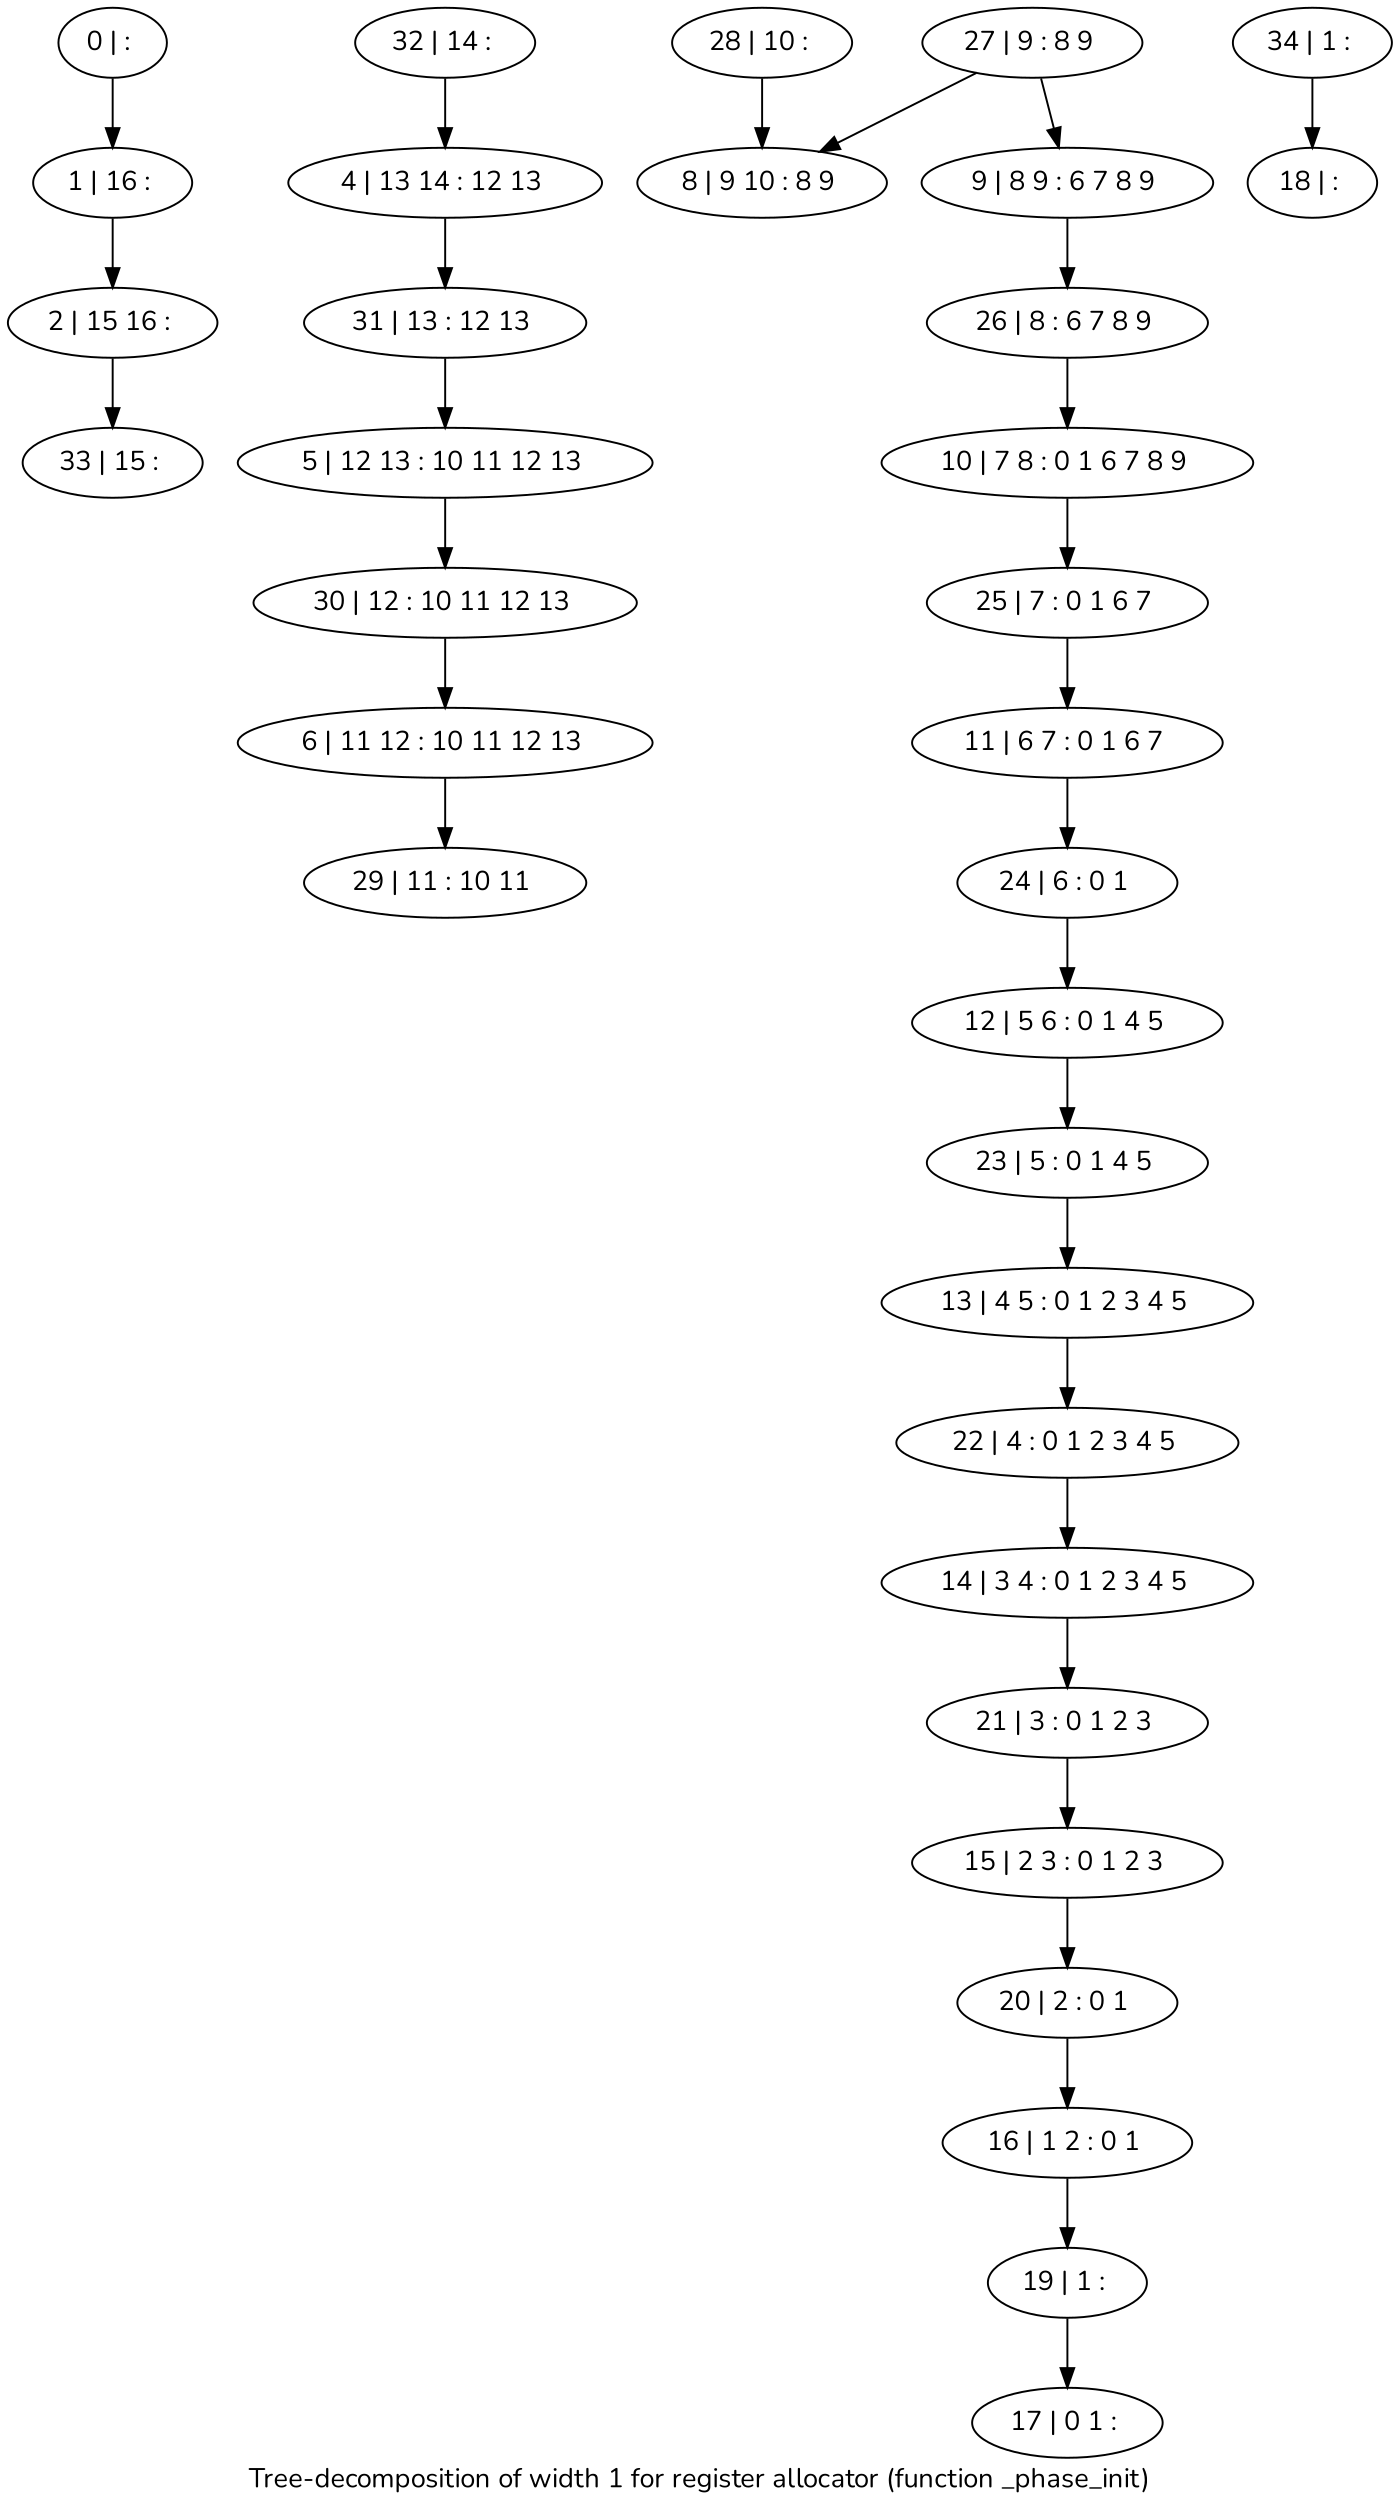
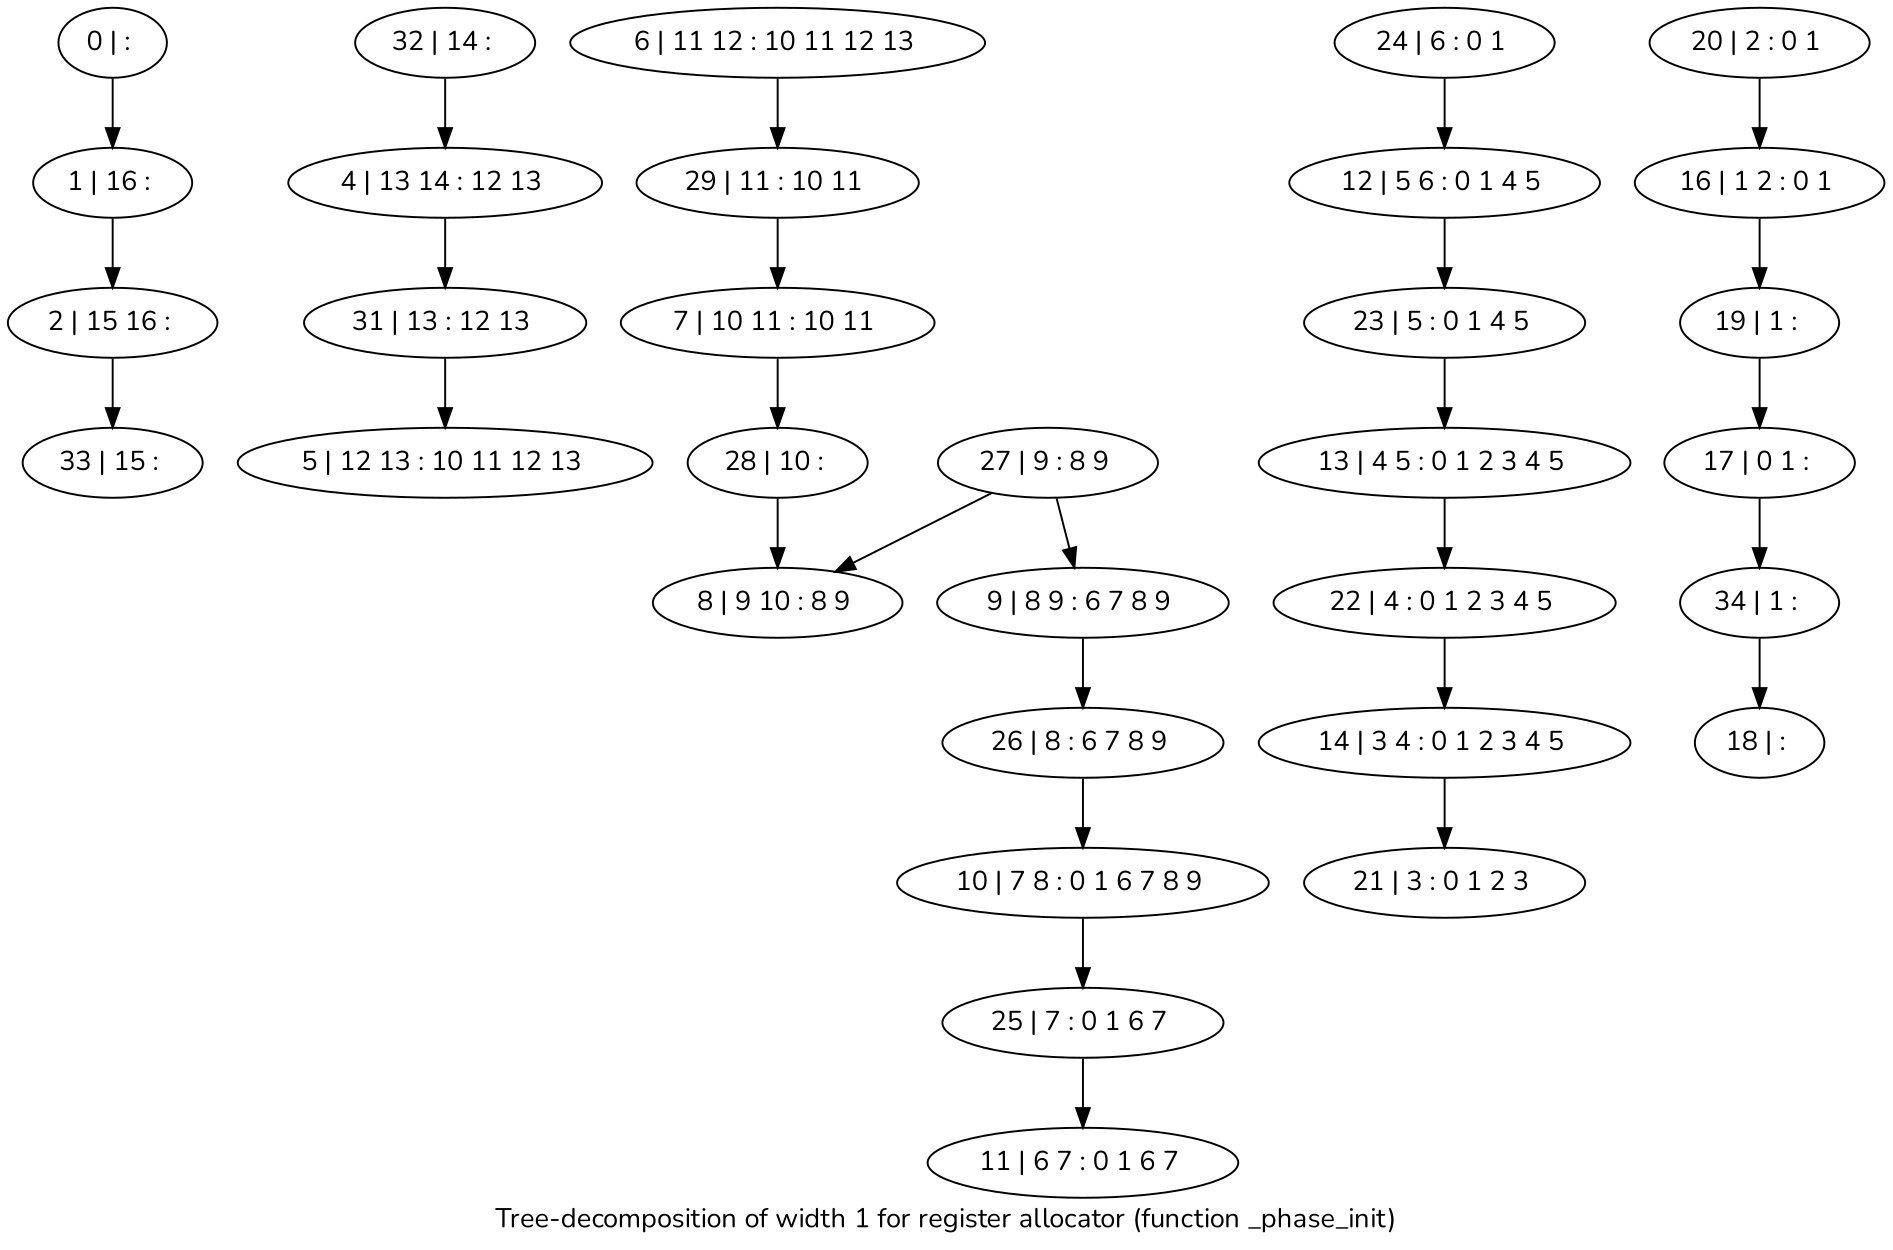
none -> (778, 323)
none -> (1760, 523)
(445, 603) -> none
(1067, 803) -> none
(1067, 1863) -> none
